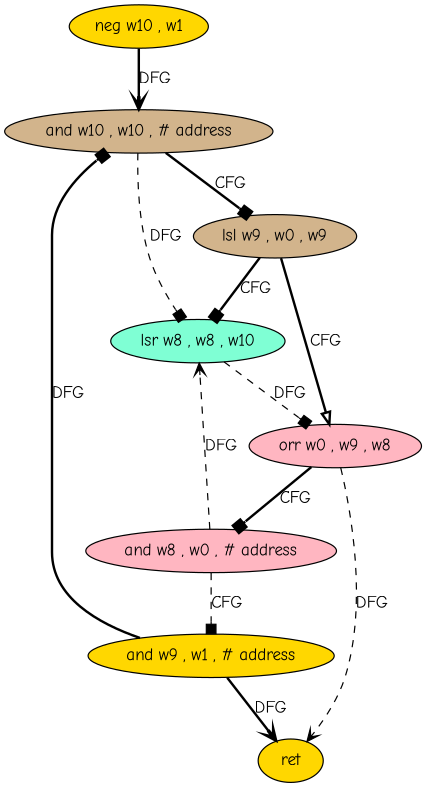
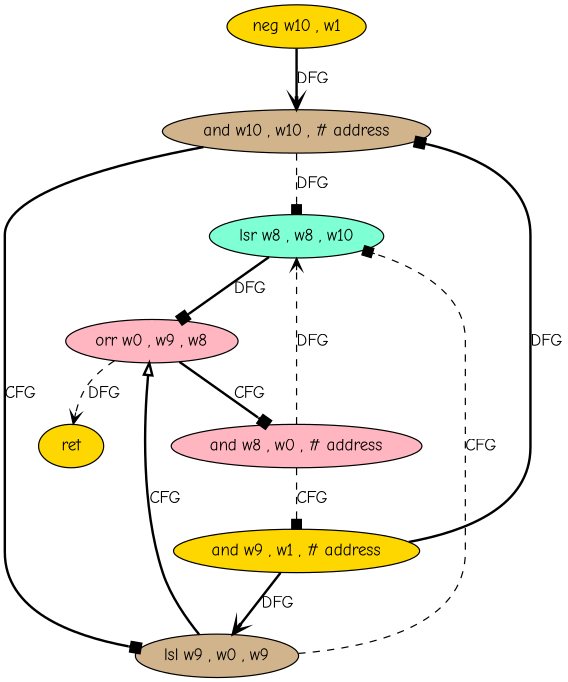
(240, 284) -> (465, 486)
(261, 390) -> (229, 285)
(248, 704) -> (260, 599)
